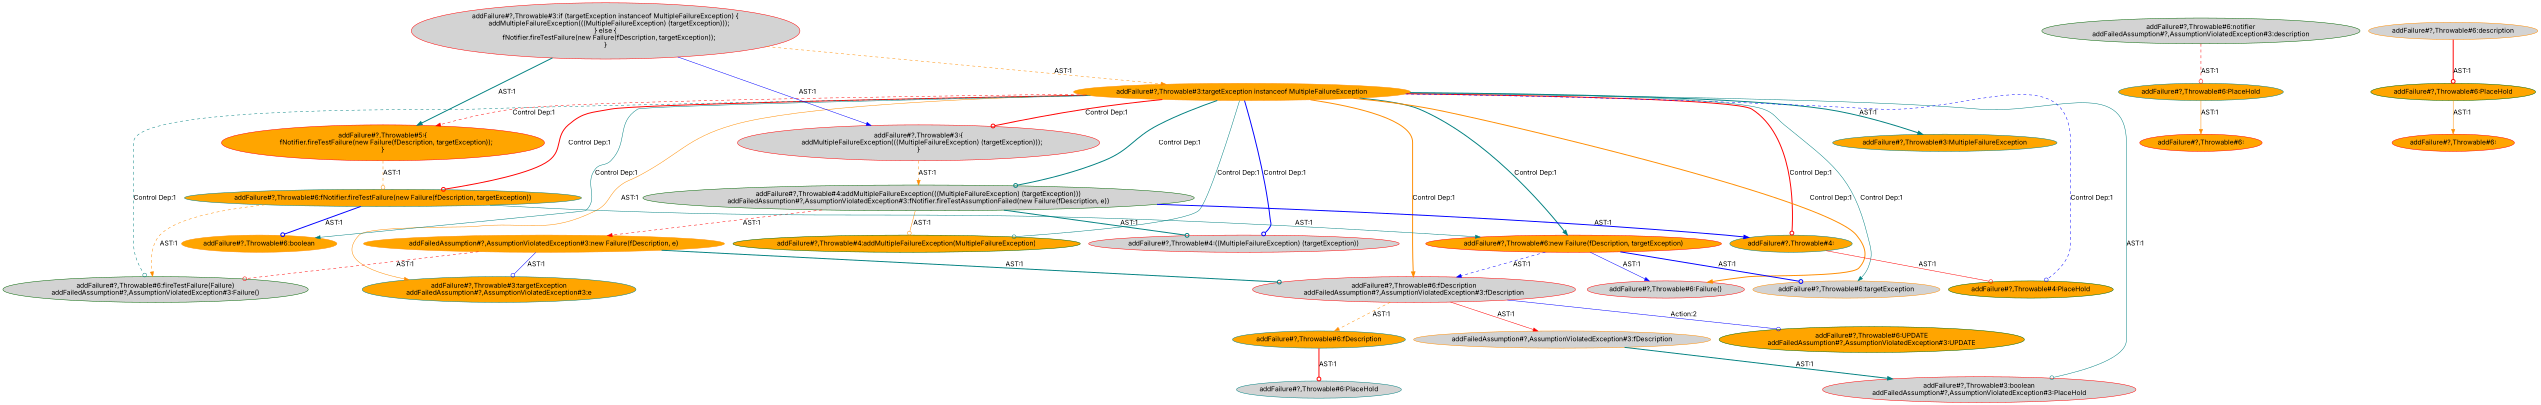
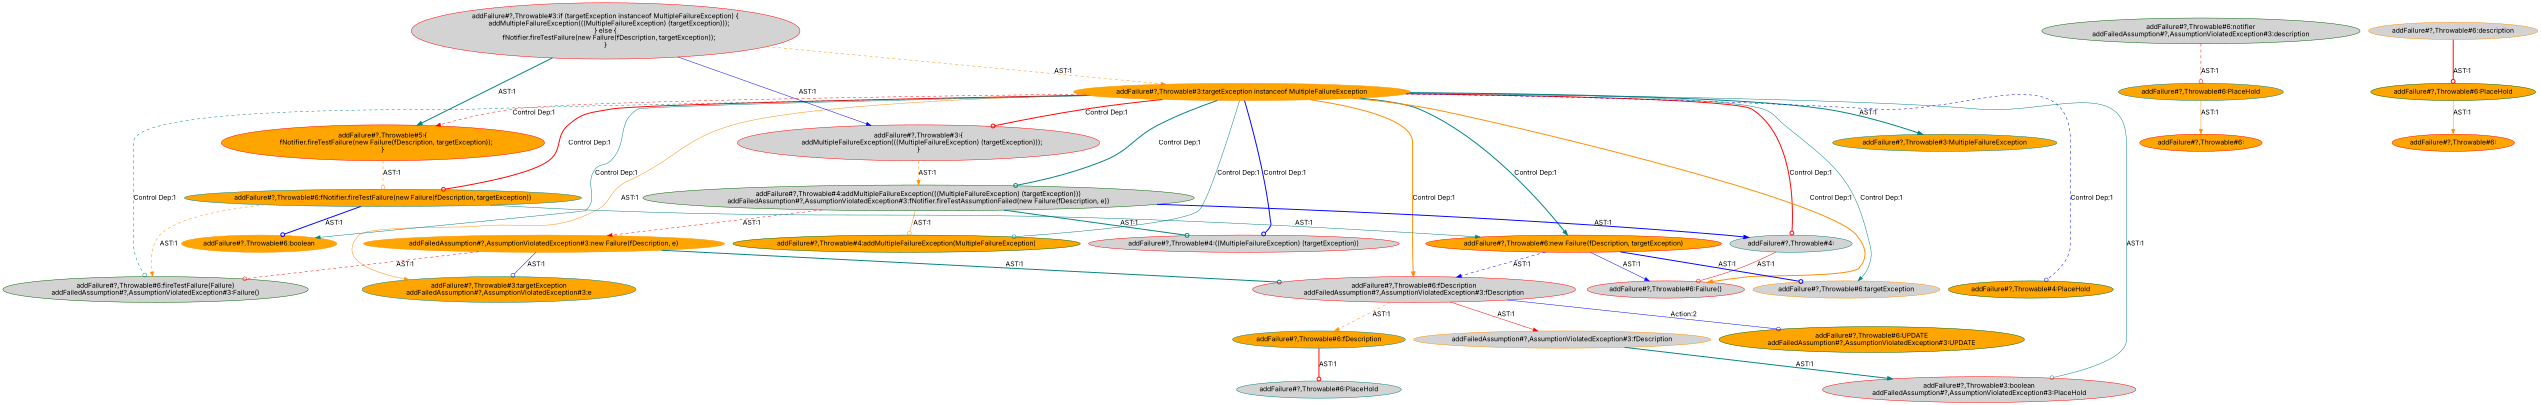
(1791, 244) -> (1791, 244)
(1907, 266) -> (1739, 268)
